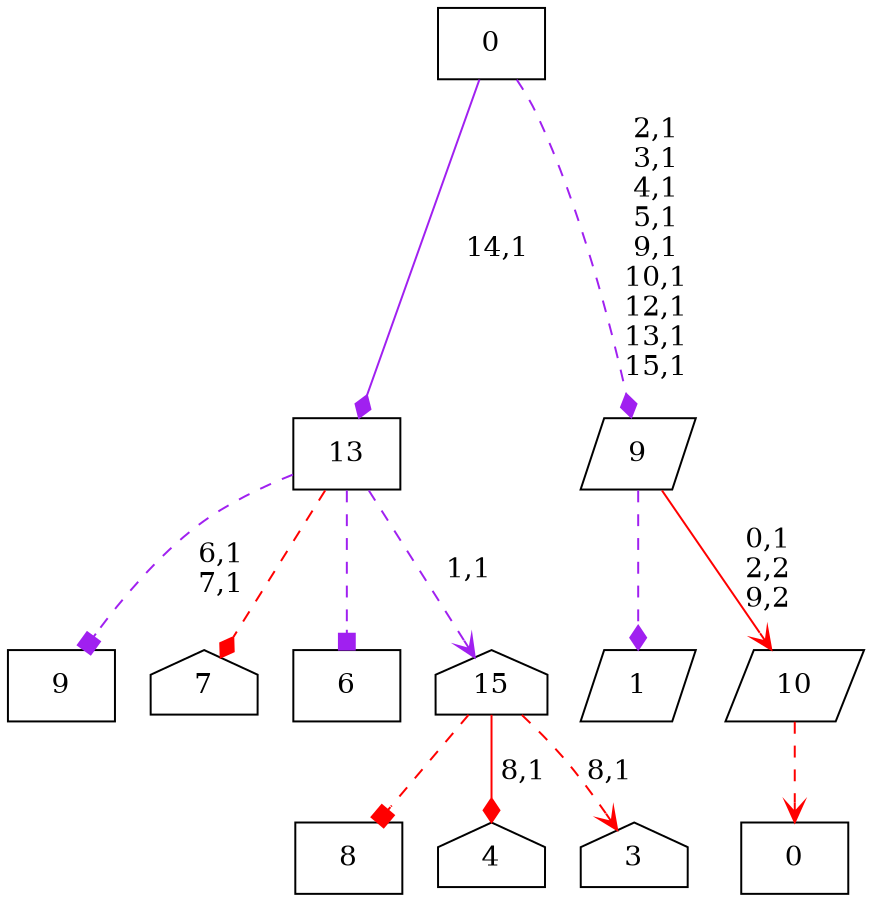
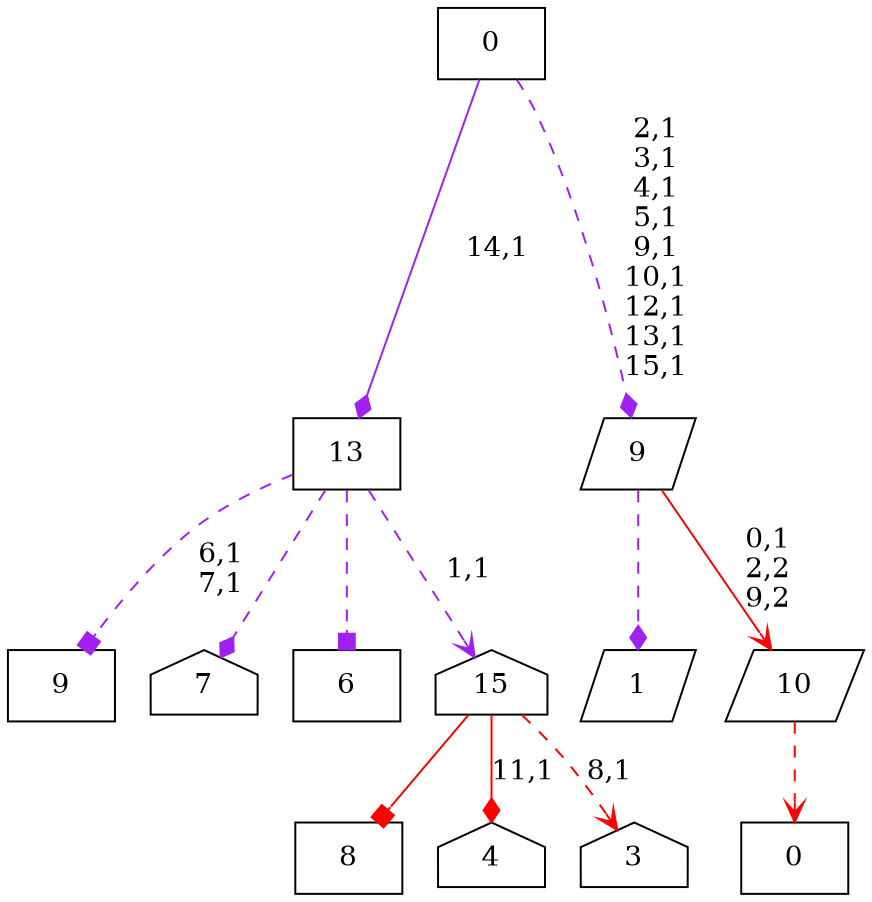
(279, 564) -> (279, 564)
(430, 761) -> (430, 761)
(523, 772) -> (523, 772)
